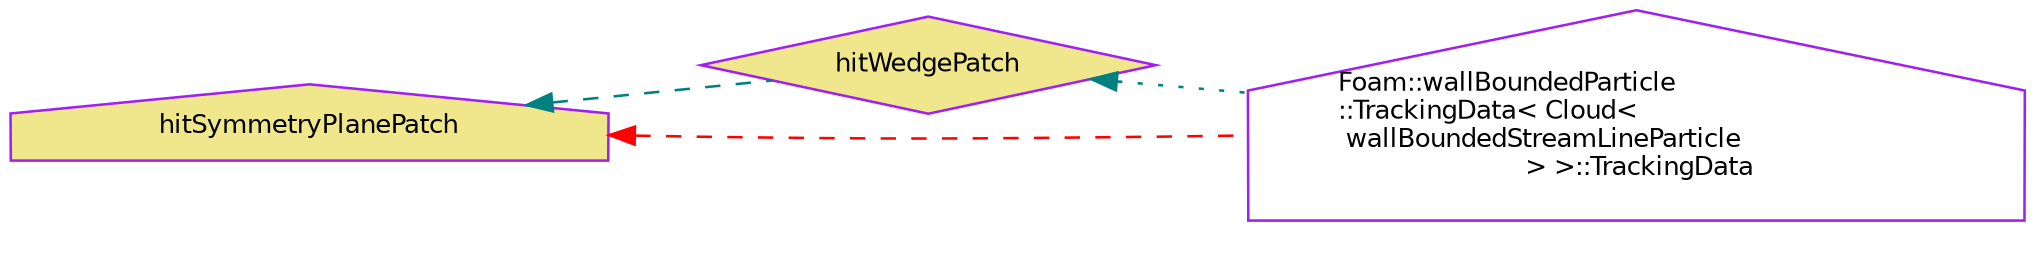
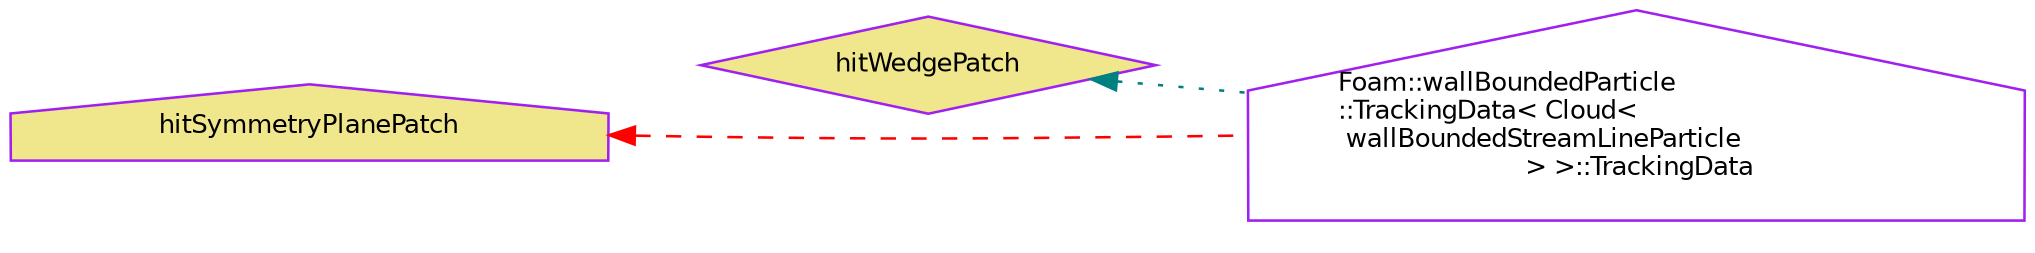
(662, 91) -> none
